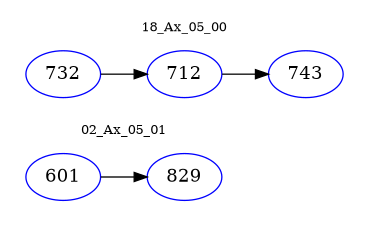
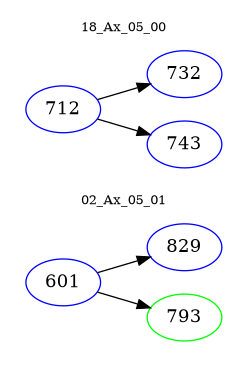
(117, 74) -> (118, 94)
none -> (185, 318)
